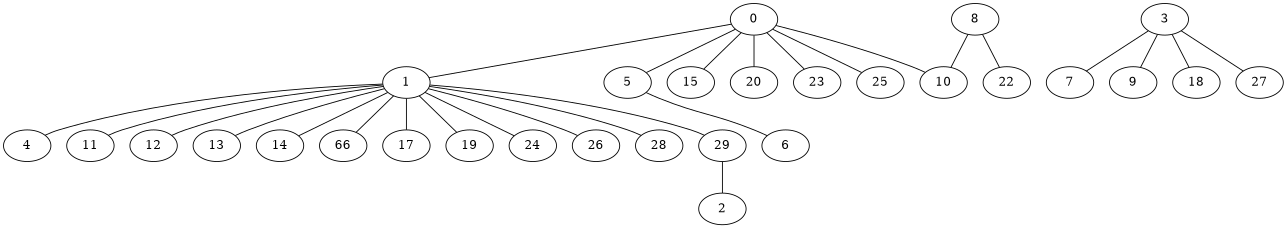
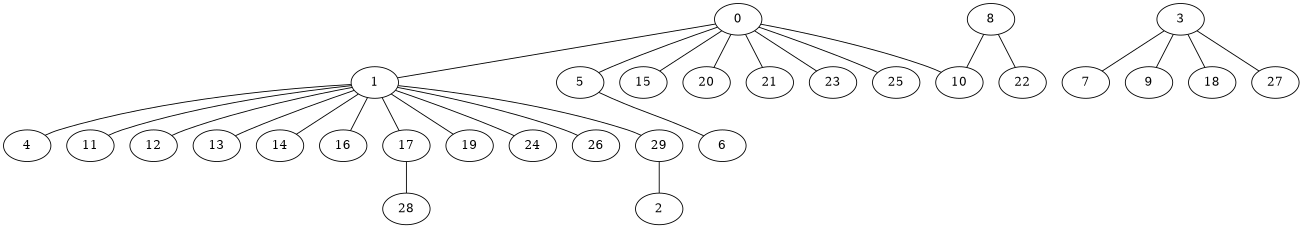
none -> (770, 83)
(537, 106) -> (406, 177)
(343, 146) -> (343, 146)
